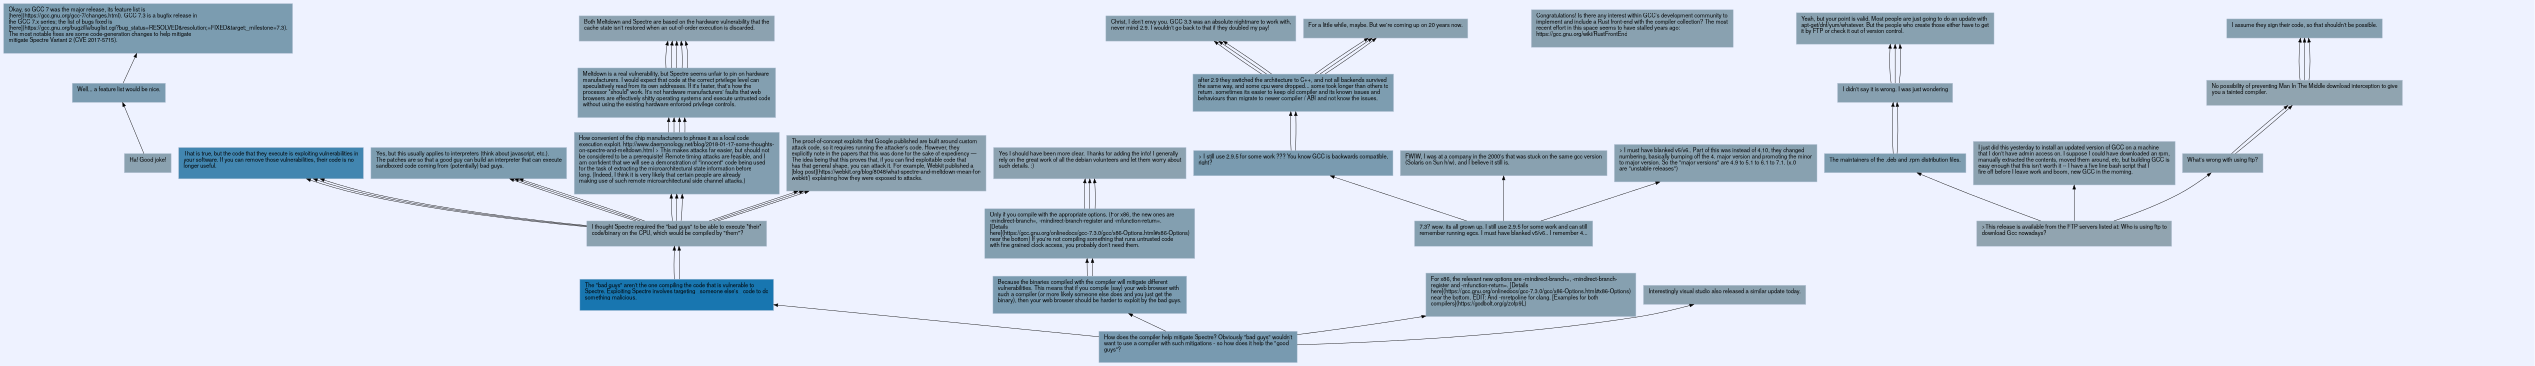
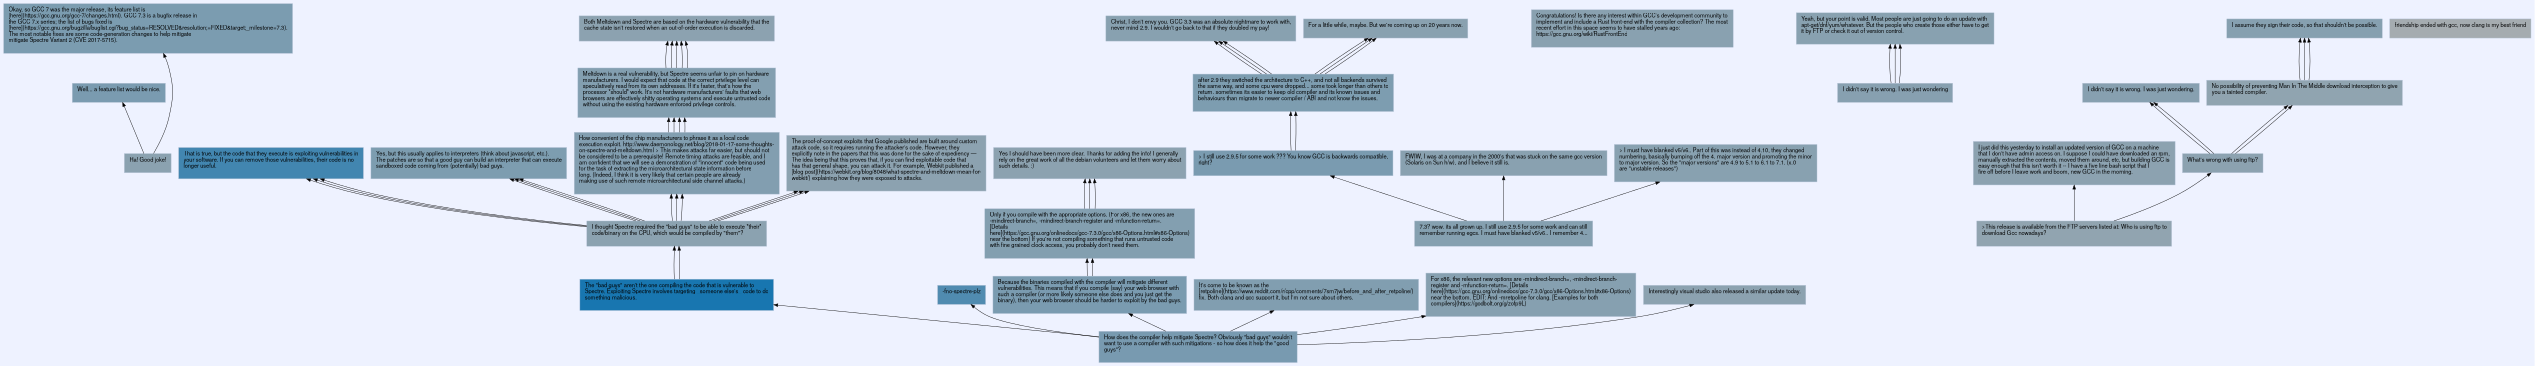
none -> (2460, 28)
(129, 70) -> (171, 107)
none -> (2141, 93)
(1895, 163) -> none
none -> (962, 295)
none -> (1306, 295)
